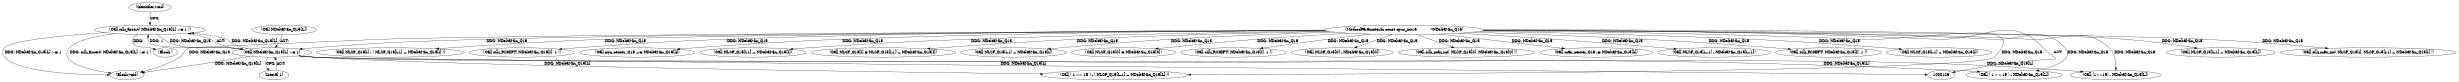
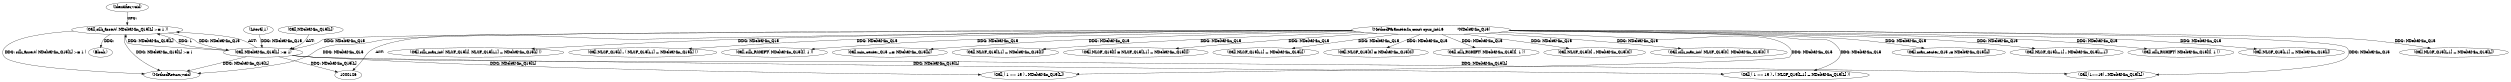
(266, 63) -> none
(282, 64) -> (281, 41)
(127, 75) -> (172, 75)
